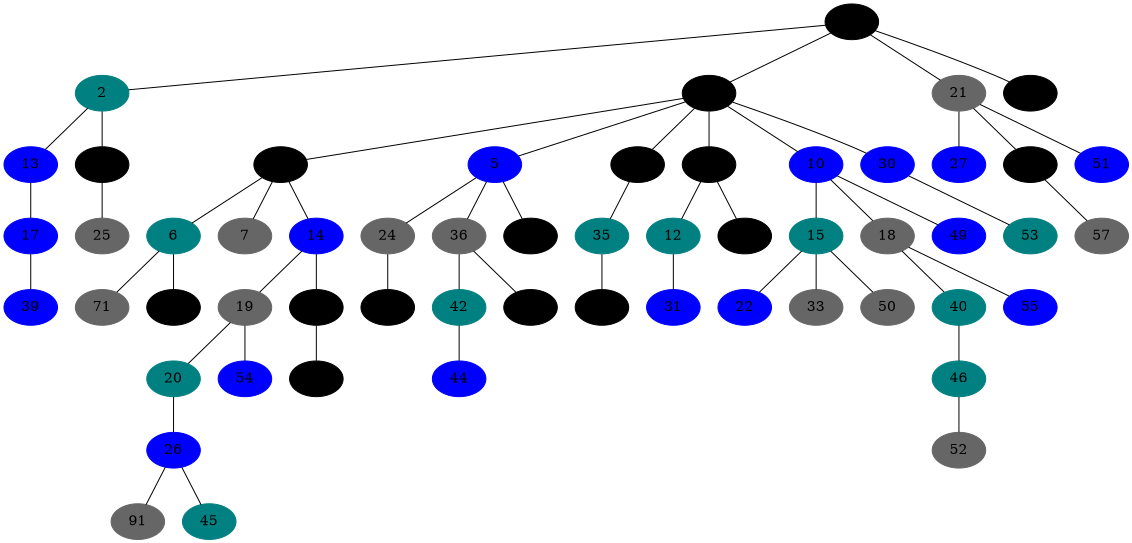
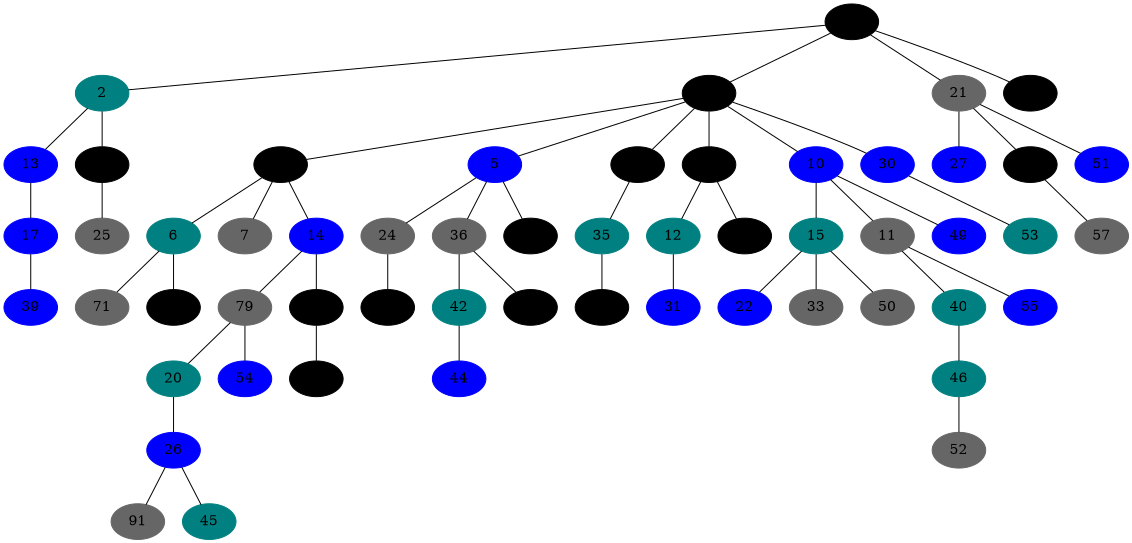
(888, 236) -> (888, 236)
(245, 307) -> (245, 307)
